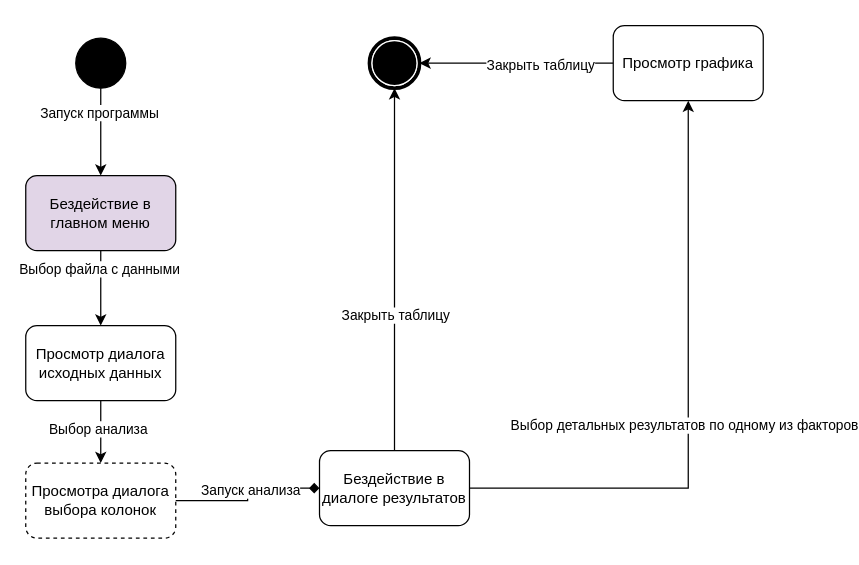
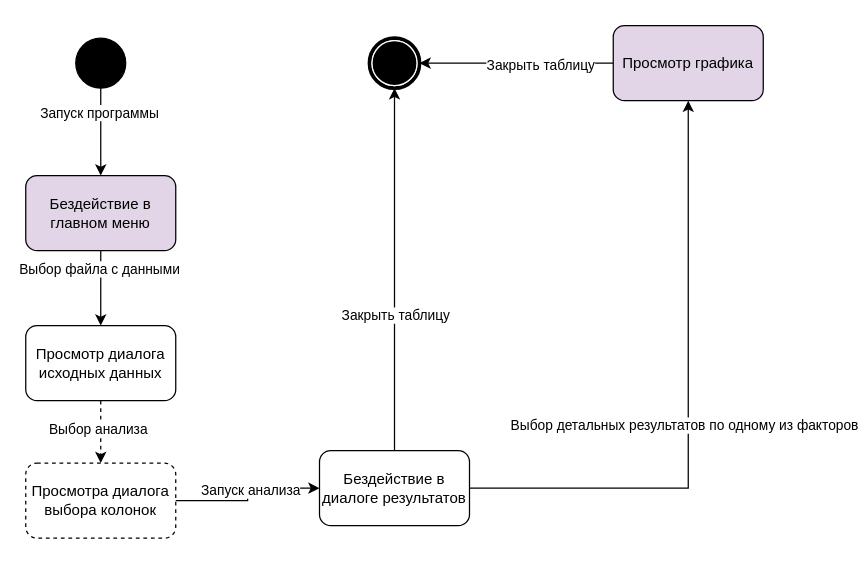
(688, 63) -> (688, 63)
(101, 412) -> (101, 412)
(309, 488) -> (309, 488)
